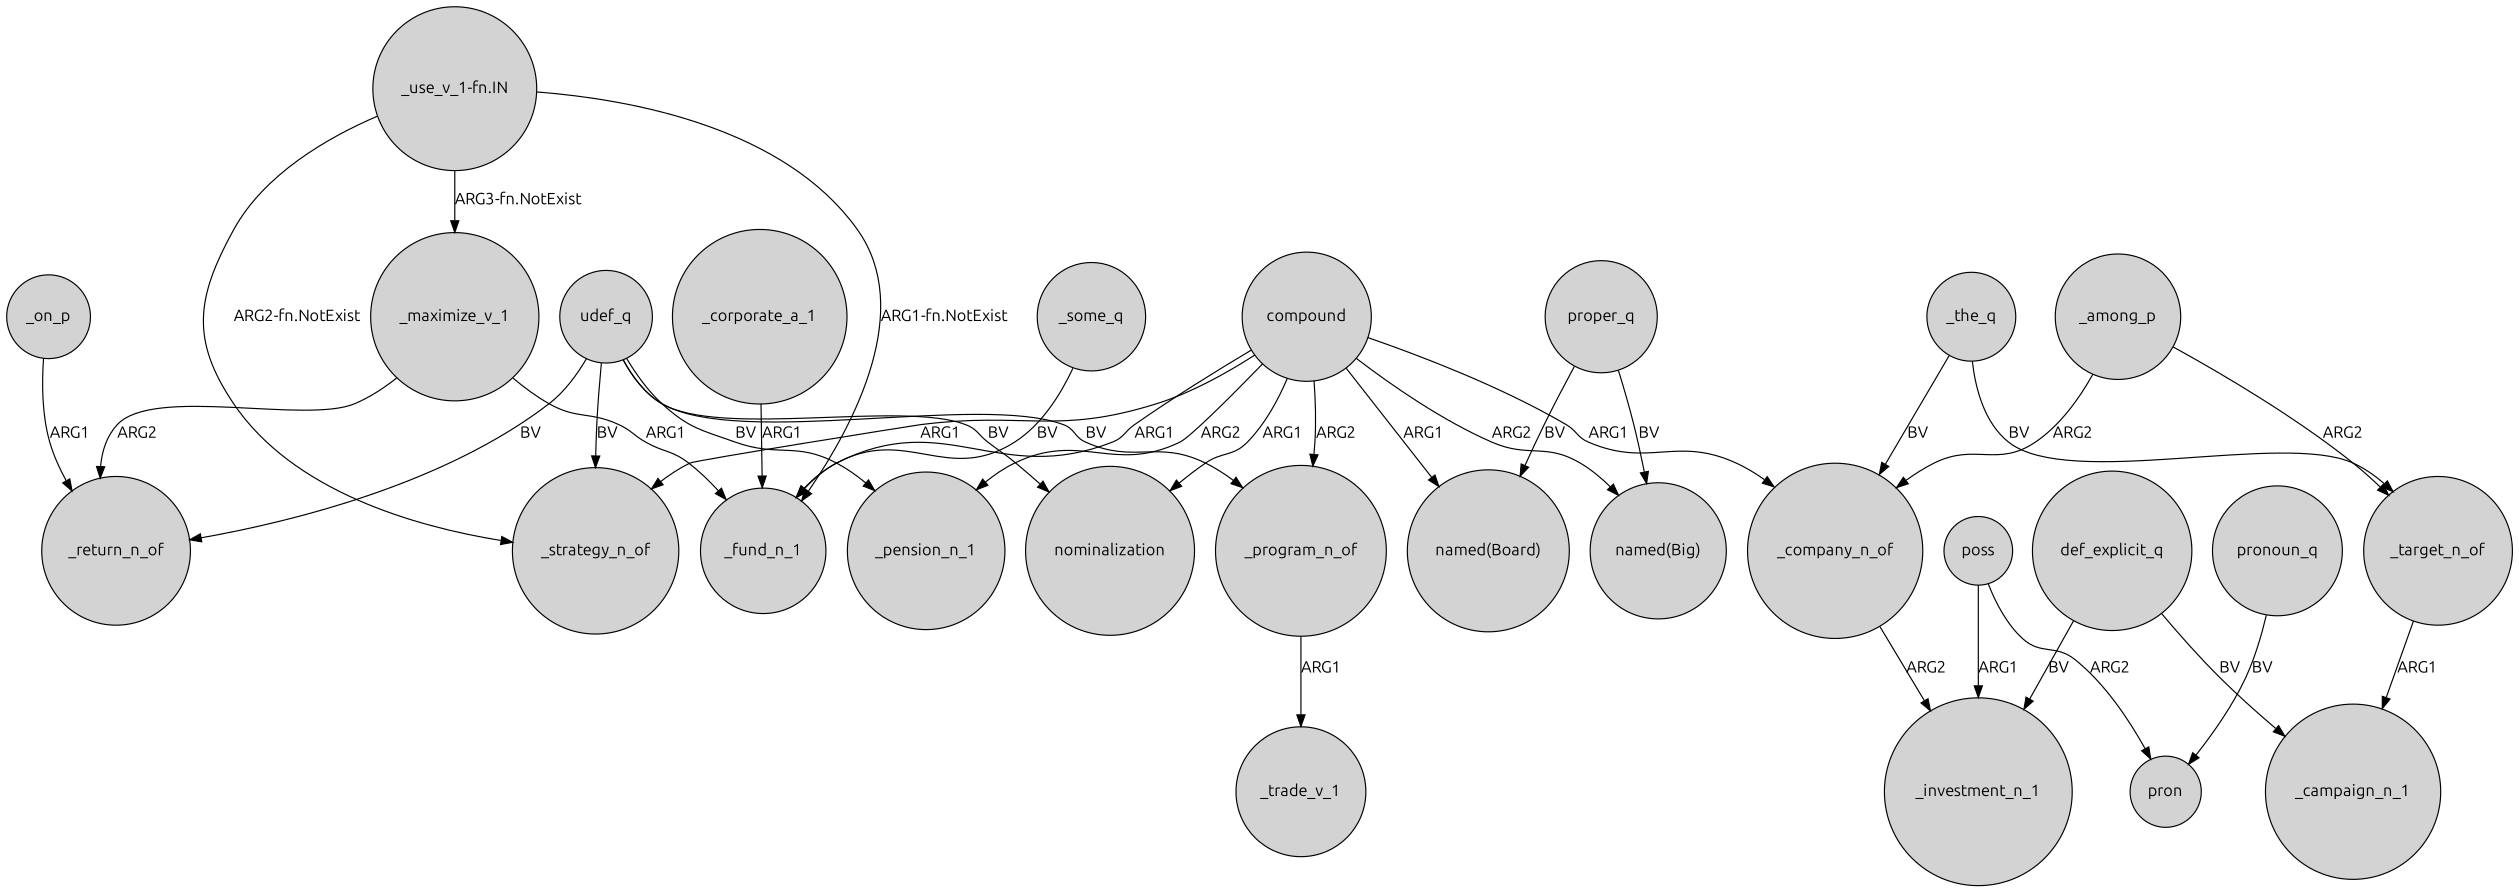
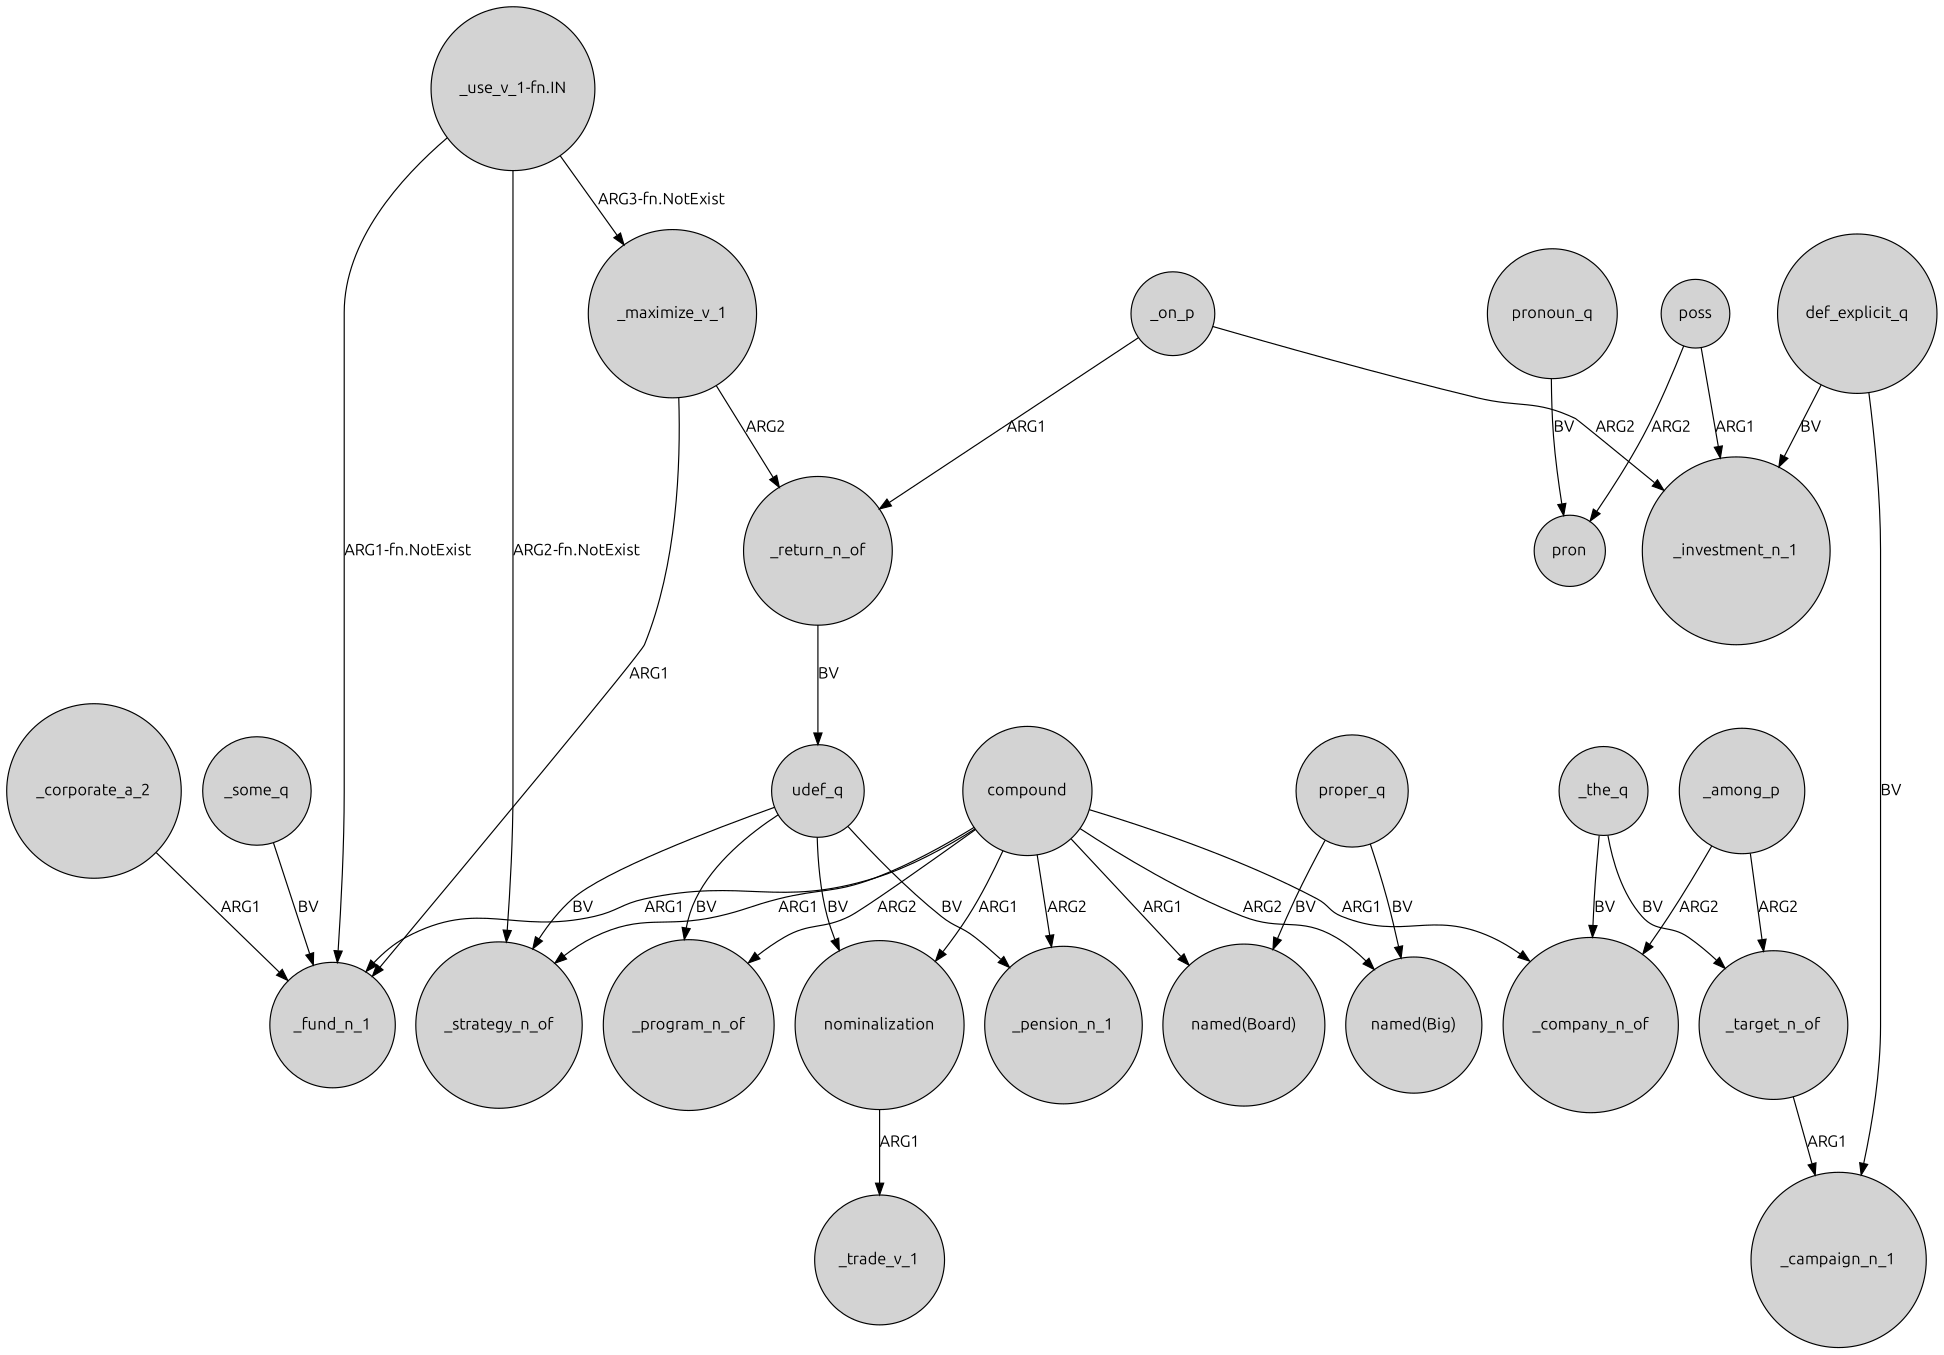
(760, 317) -> (94, 791)
(410, 480) -> (818, 679)
(1902, 664) -> (1443, 389)
(1301, 676) -> (880, 1147)
